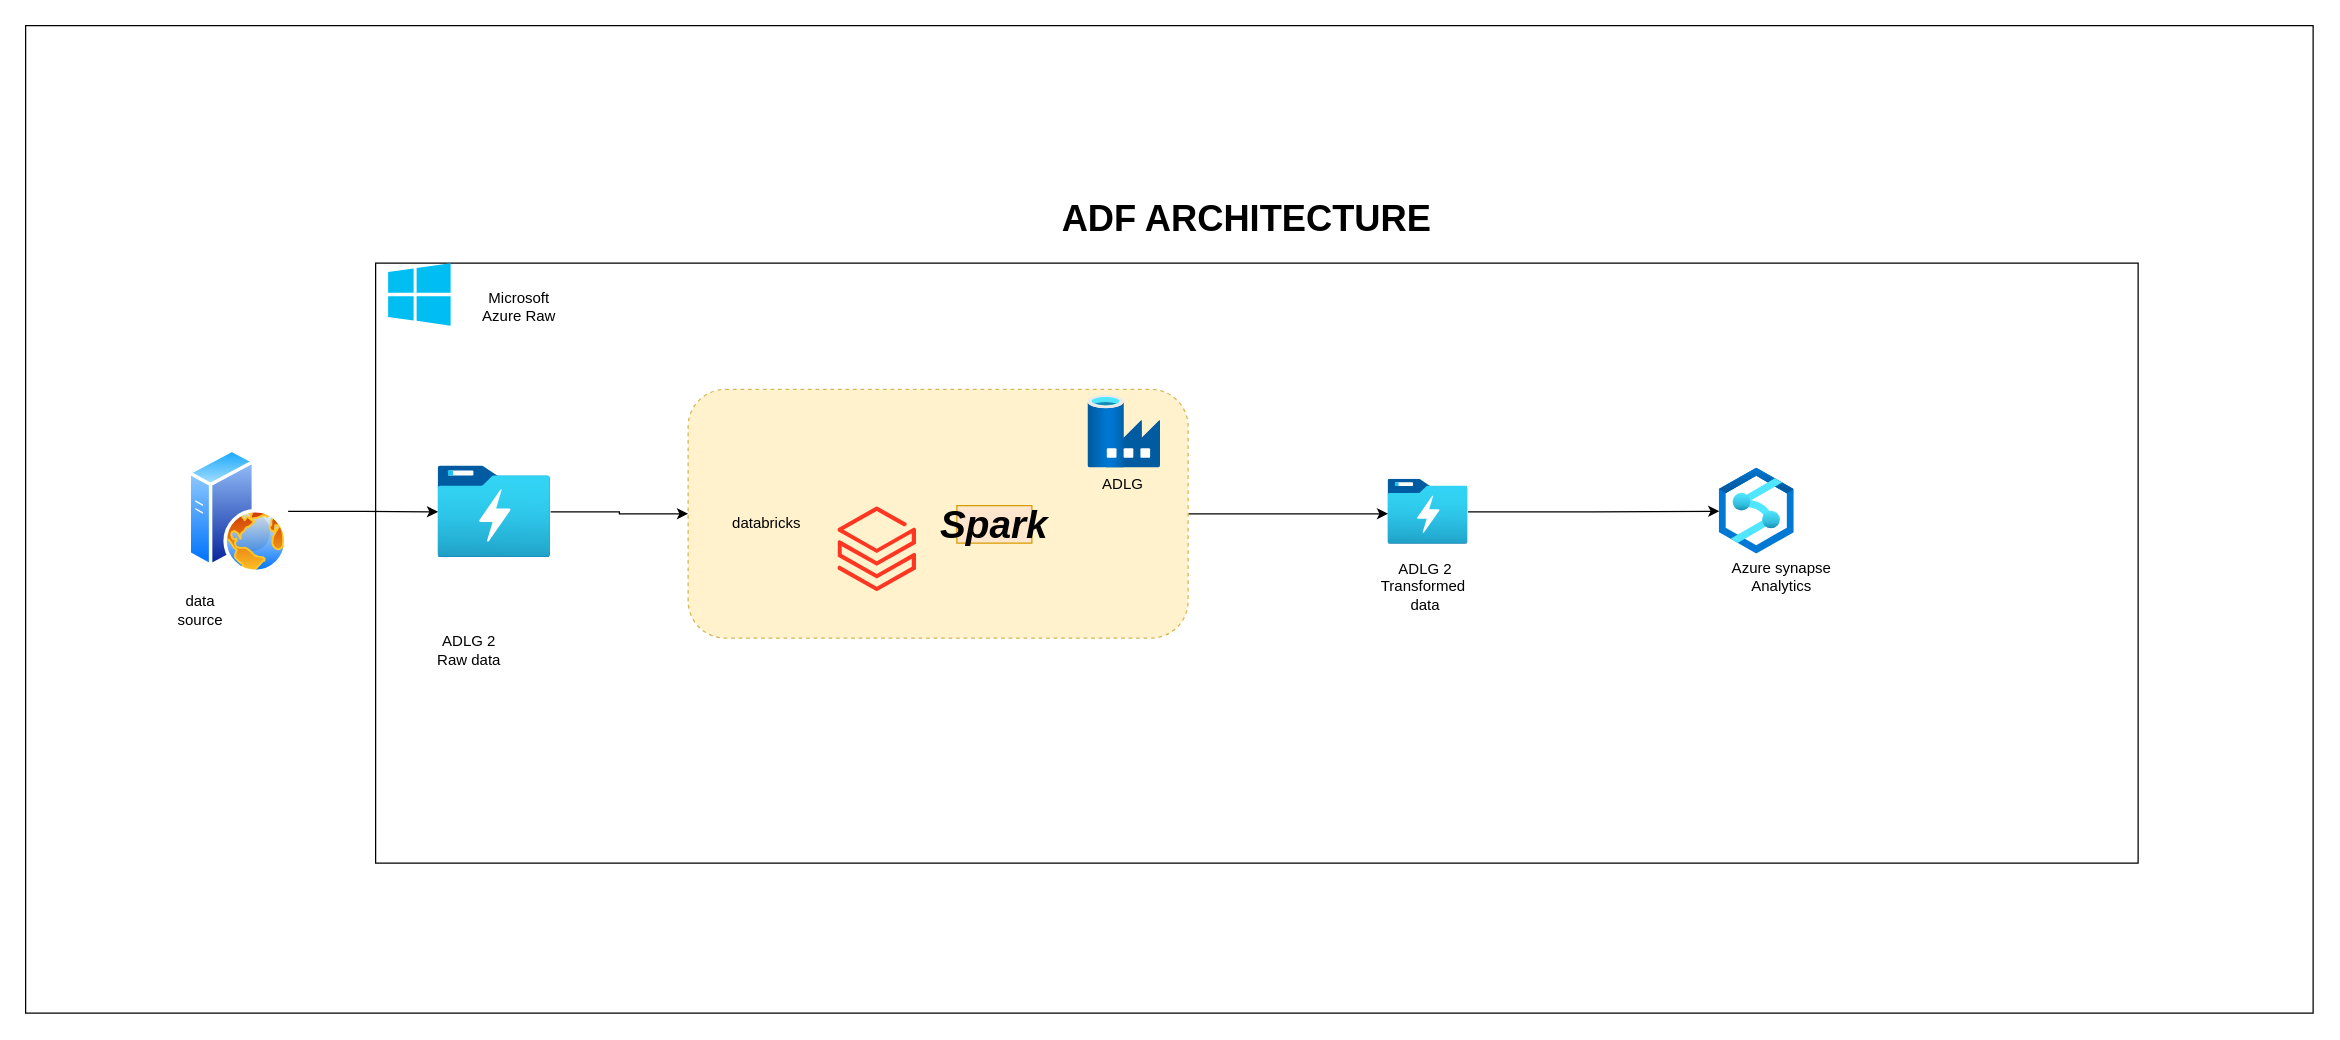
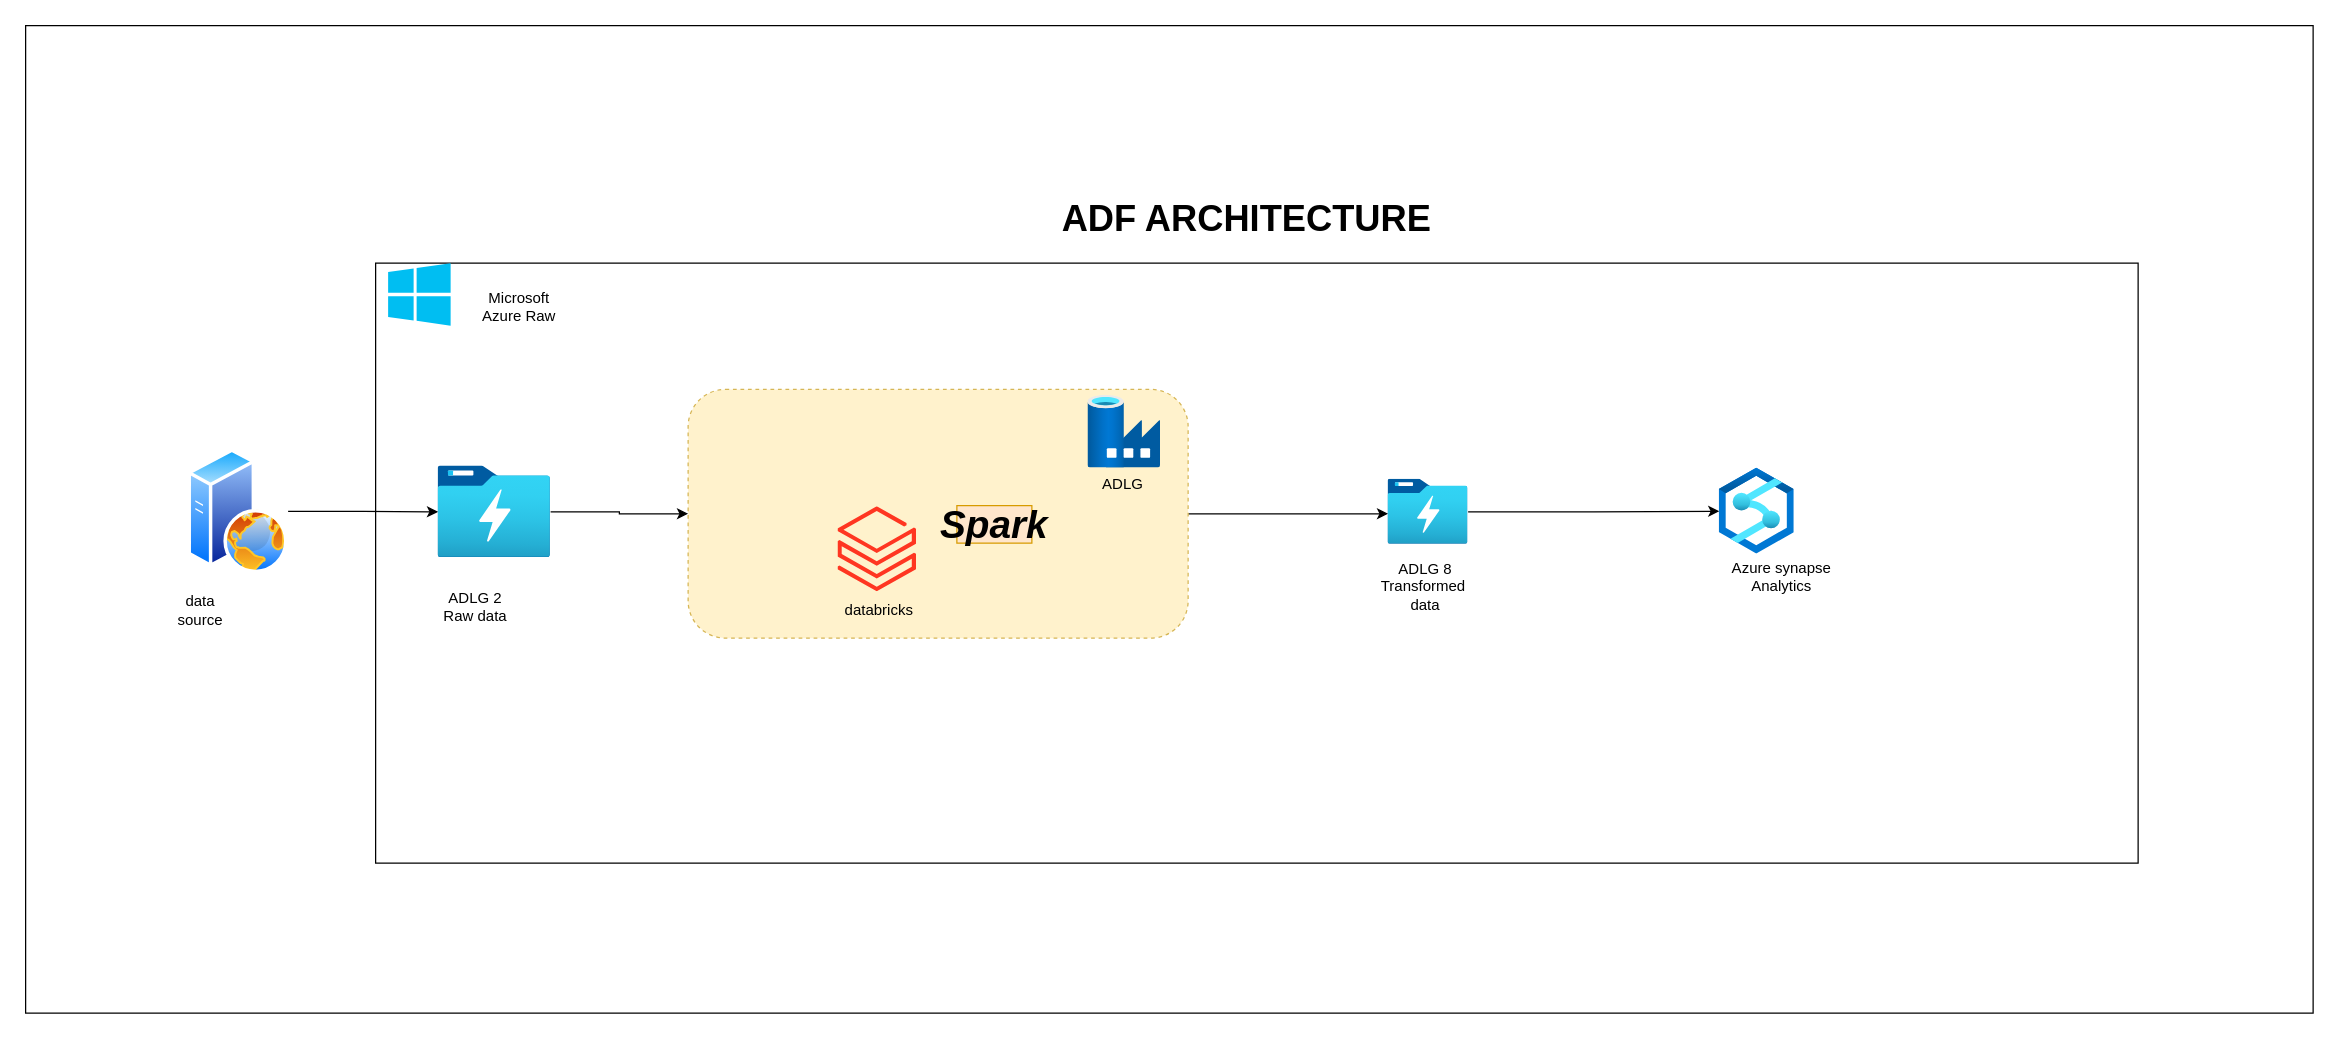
(767, 523) -> (879, 611)
(1426, 587) -> (1426, 587)
(469, 651) -> (476, 607)
